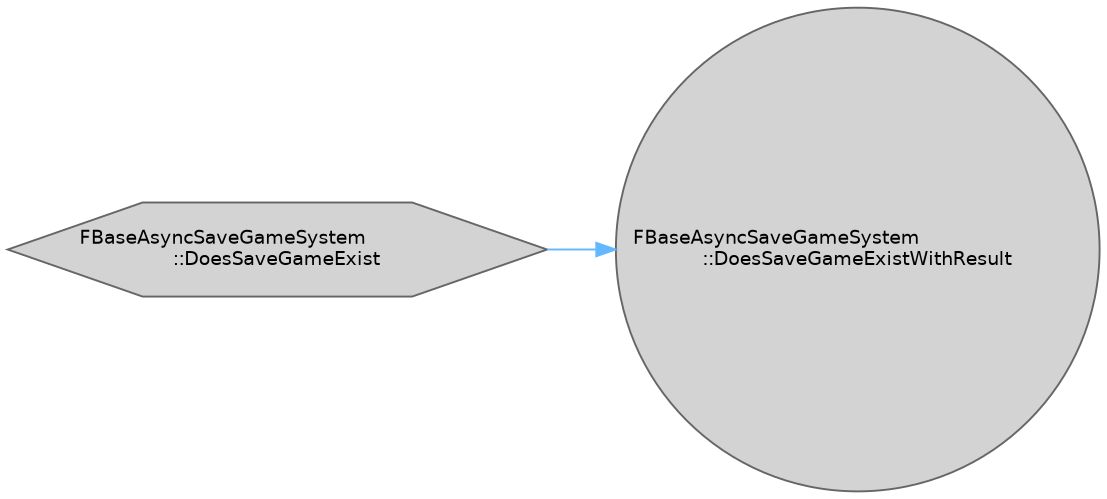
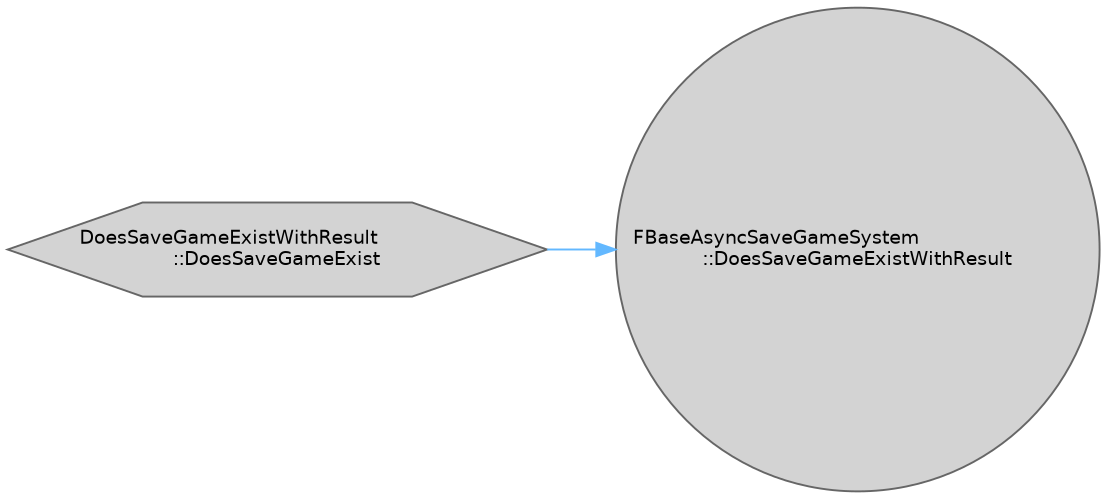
(277, 250) -> (277, 250)
